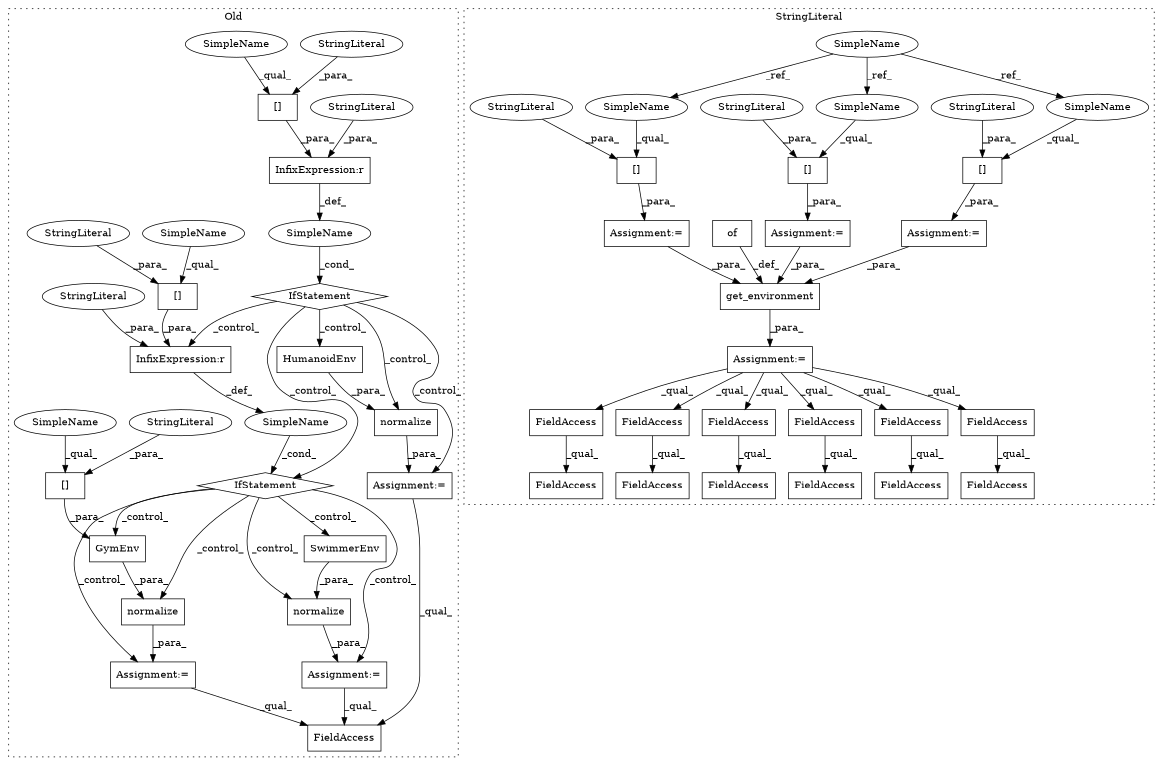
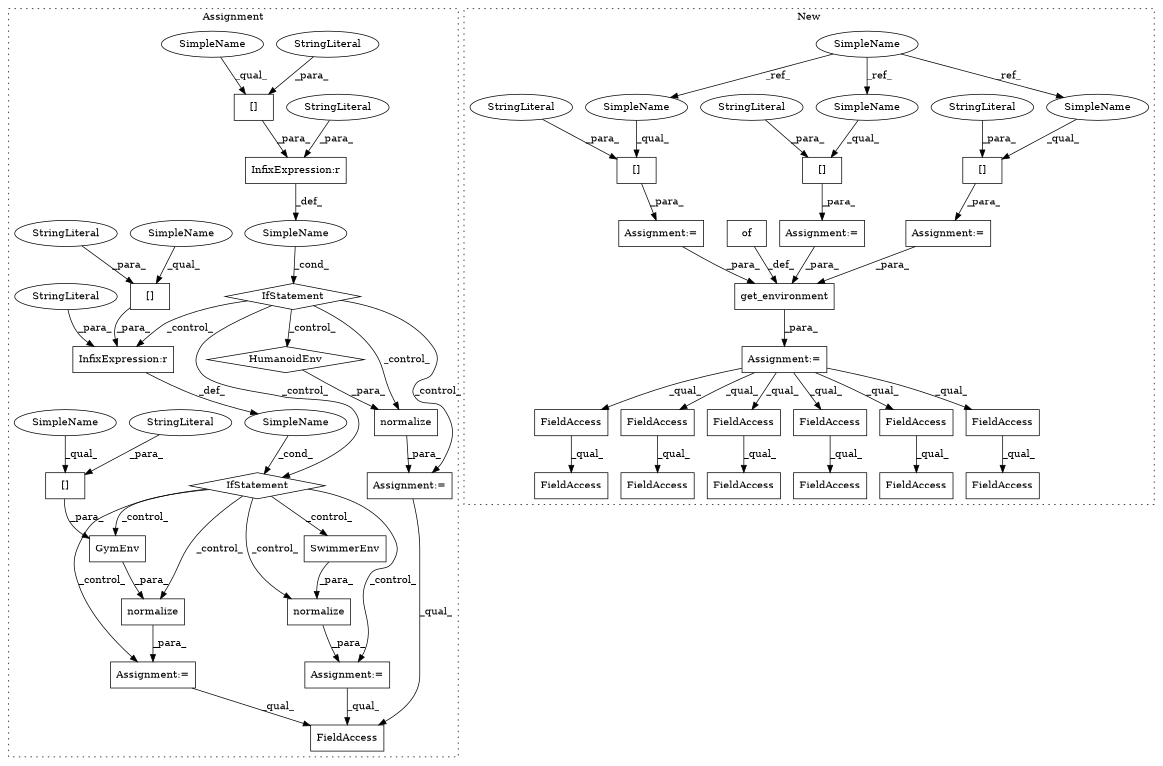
(233, 17) -> (233, 17)
(809, 17) -> (809, 17)
(320, 360) -> (286, 360)
